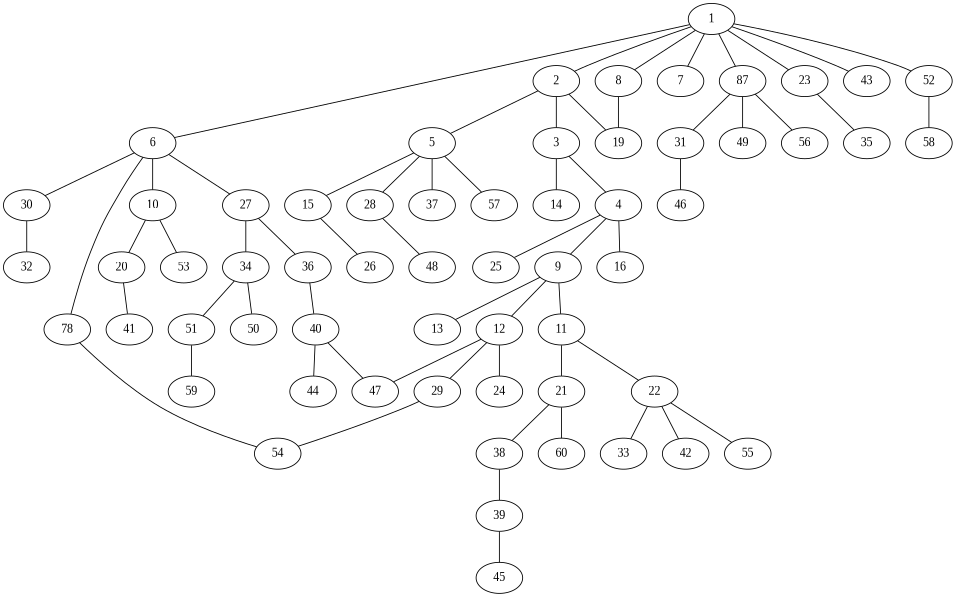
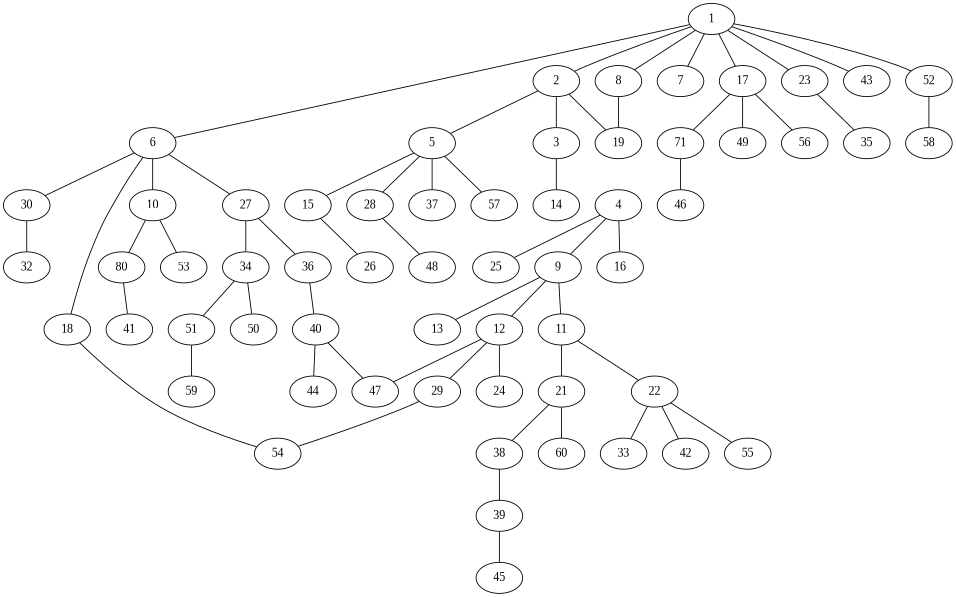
(743, 81) -> (743, 81)
(681, 143) -> (681, 143)
(587, 174) -> none
(122, 267) -> (122, 267)
(67, 329) -> (67, 329)
